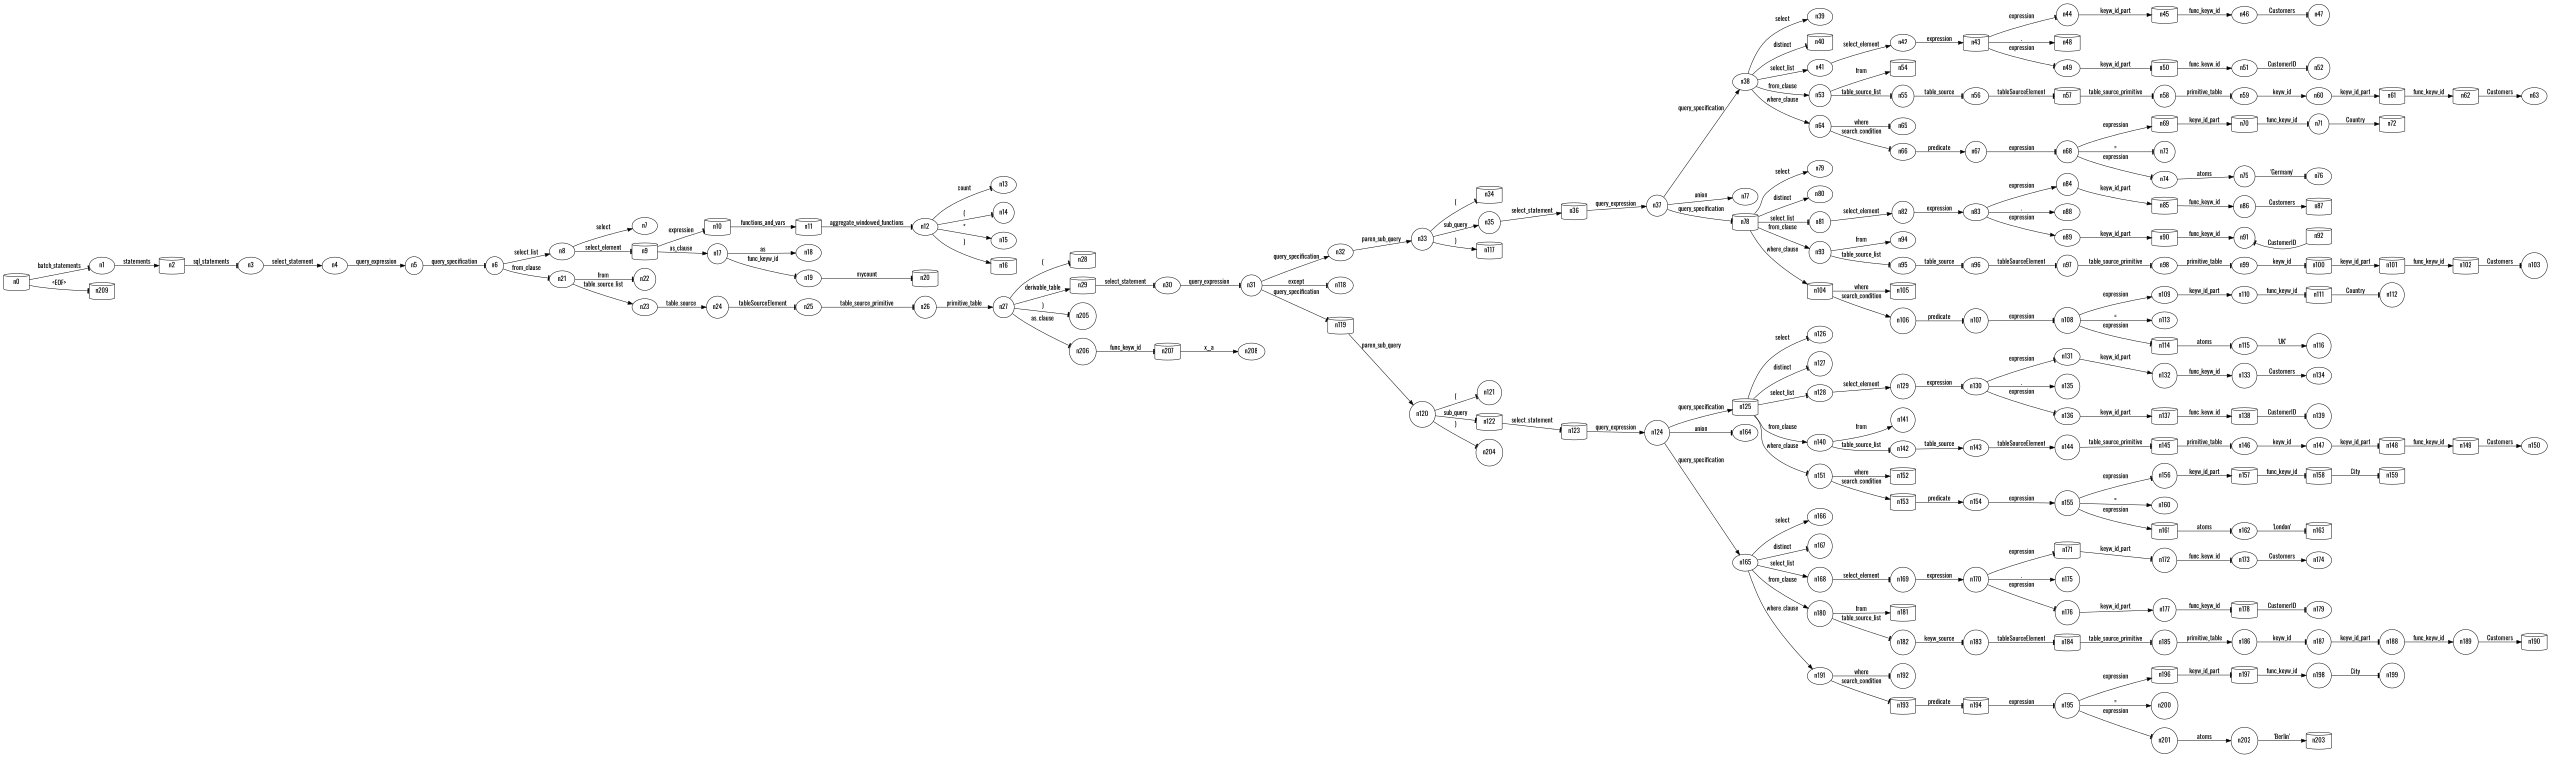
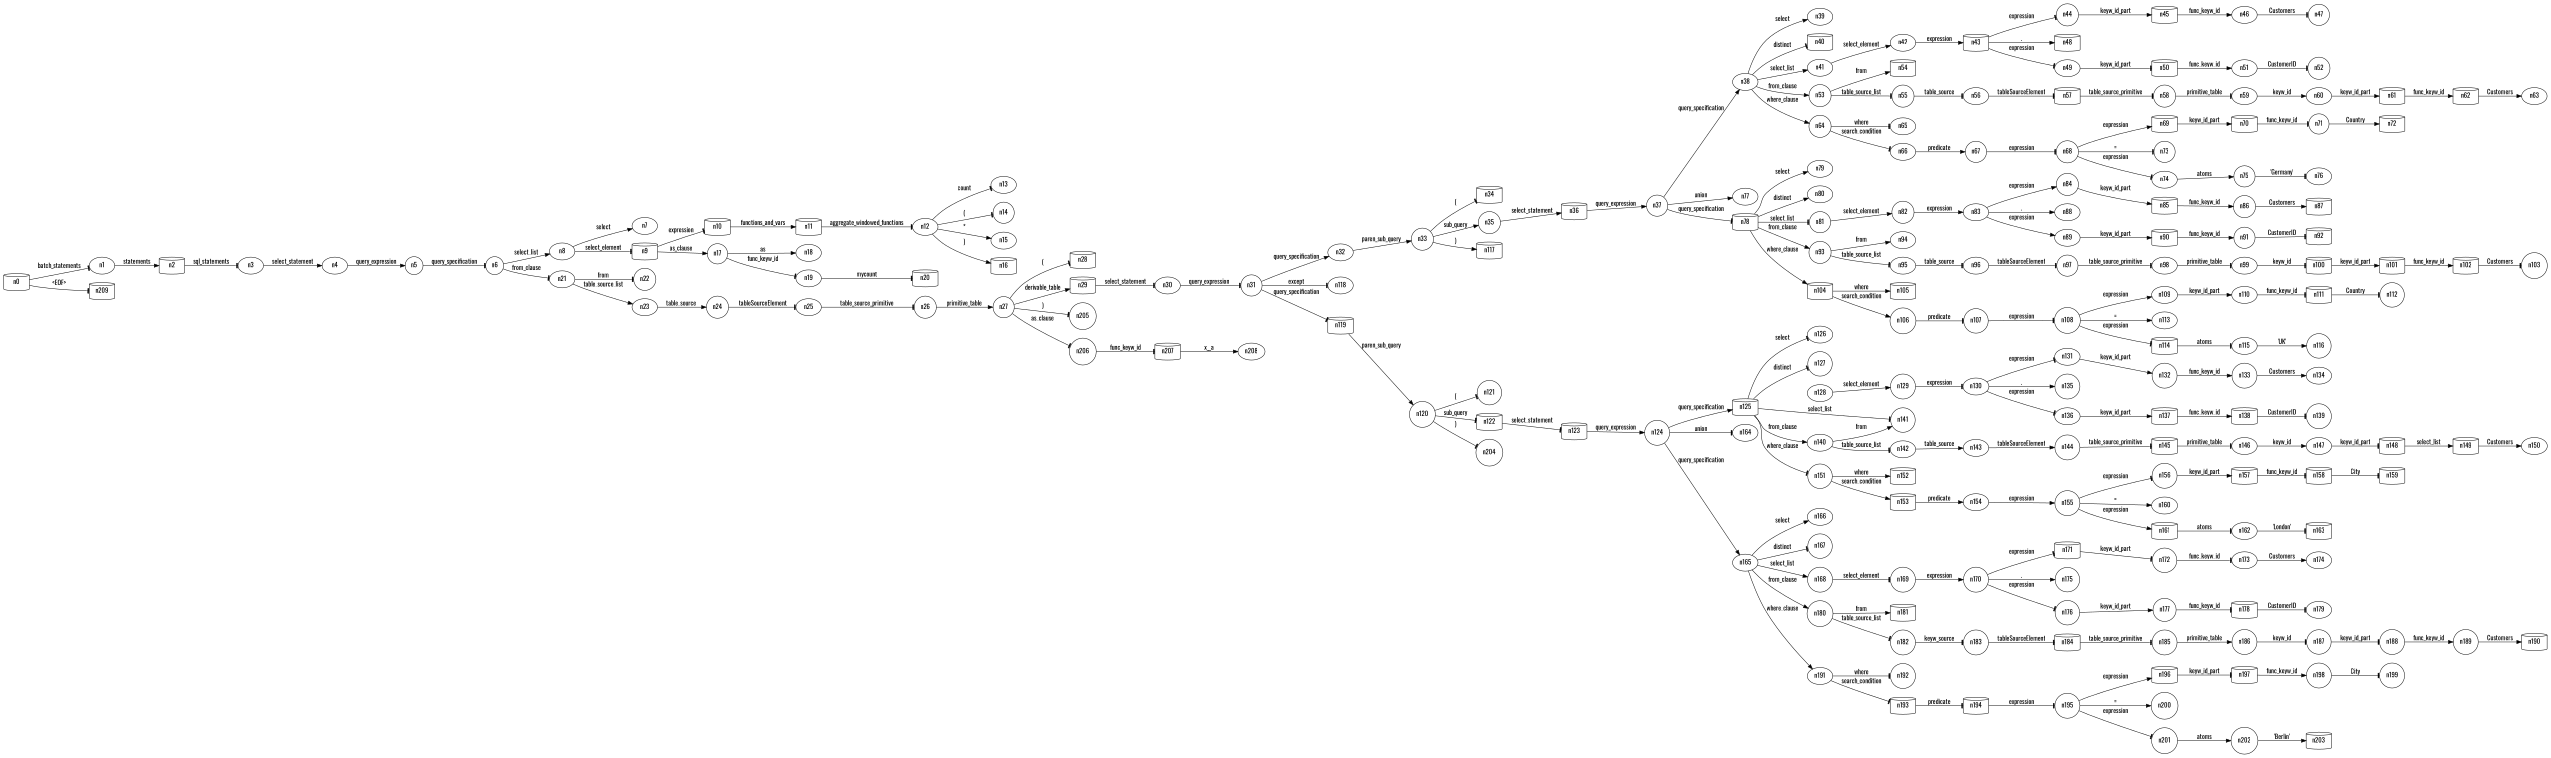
(2281, 249) -> (2280, 237)
(1782, 400) -> (1823, 414)
(2429, 442) -> (2429, 442)
